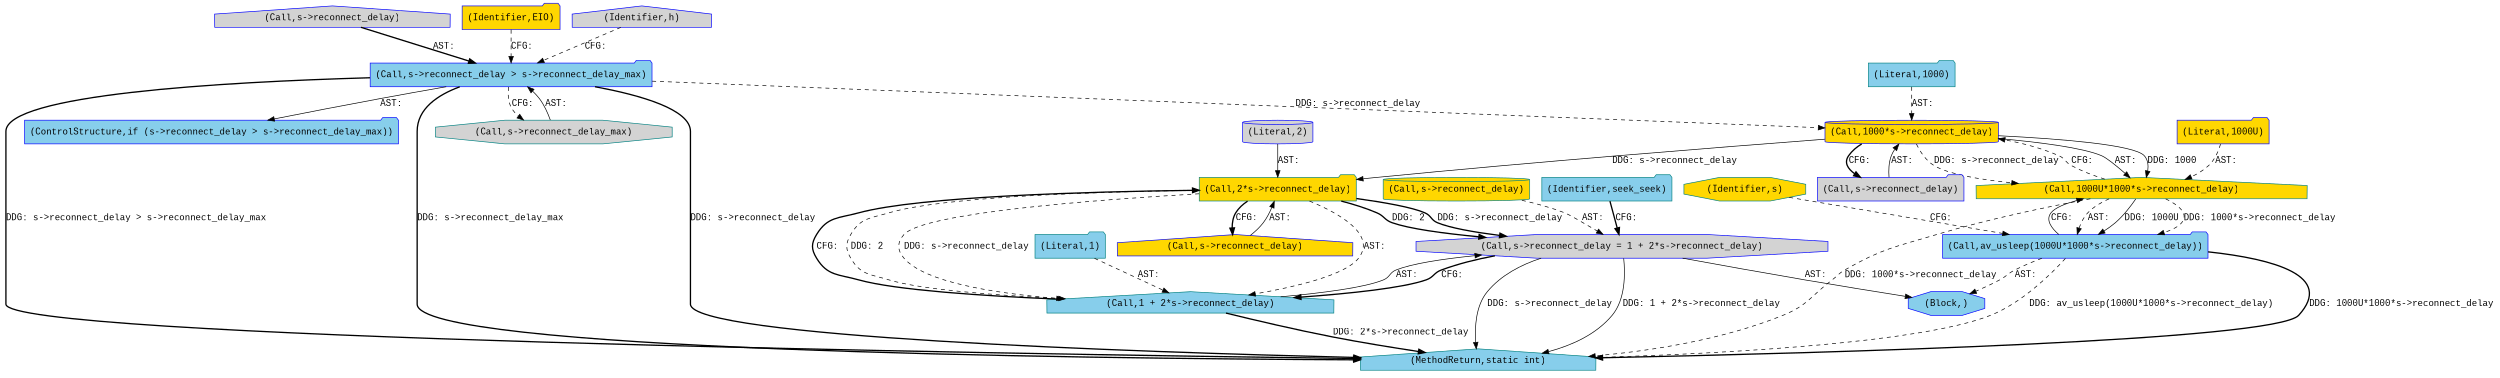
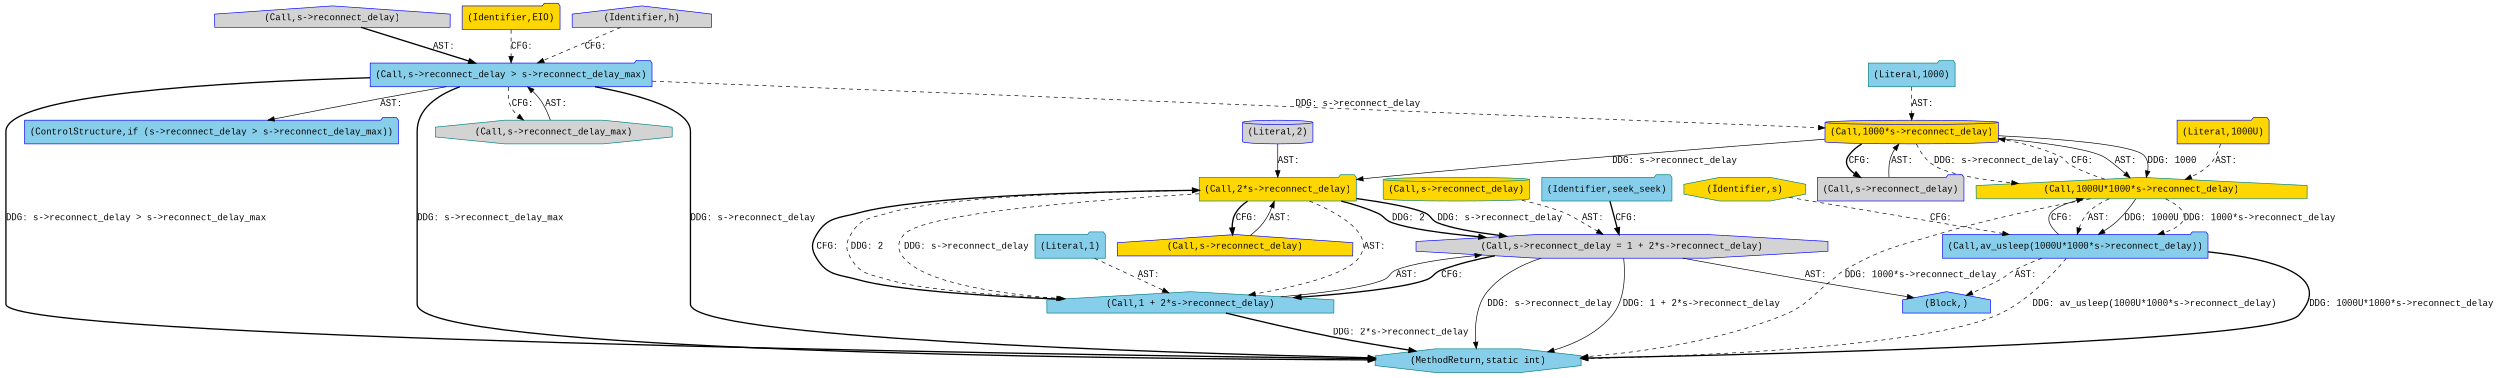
(1947, 304) -> (1947, 304)
(1478, 361) -> (1478, 361)
